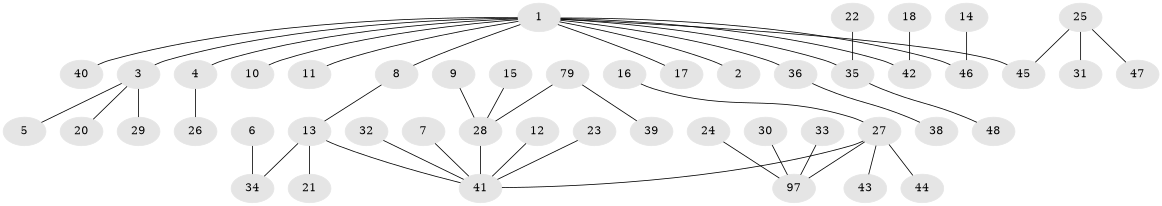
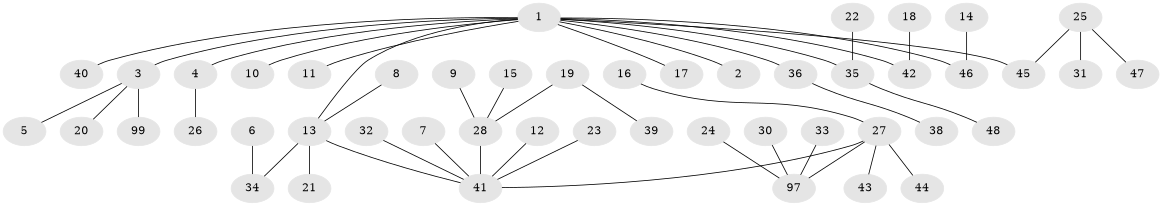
(466, 44) -> (372, 58)
(568, 74) -> (568, 74)
(139, 131) -> (139, 131)
